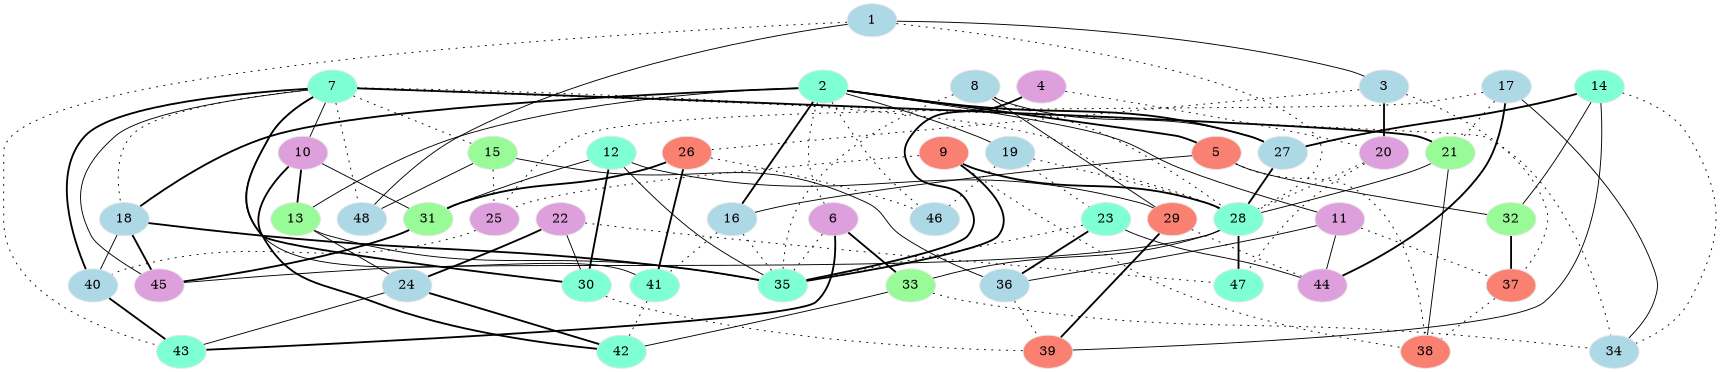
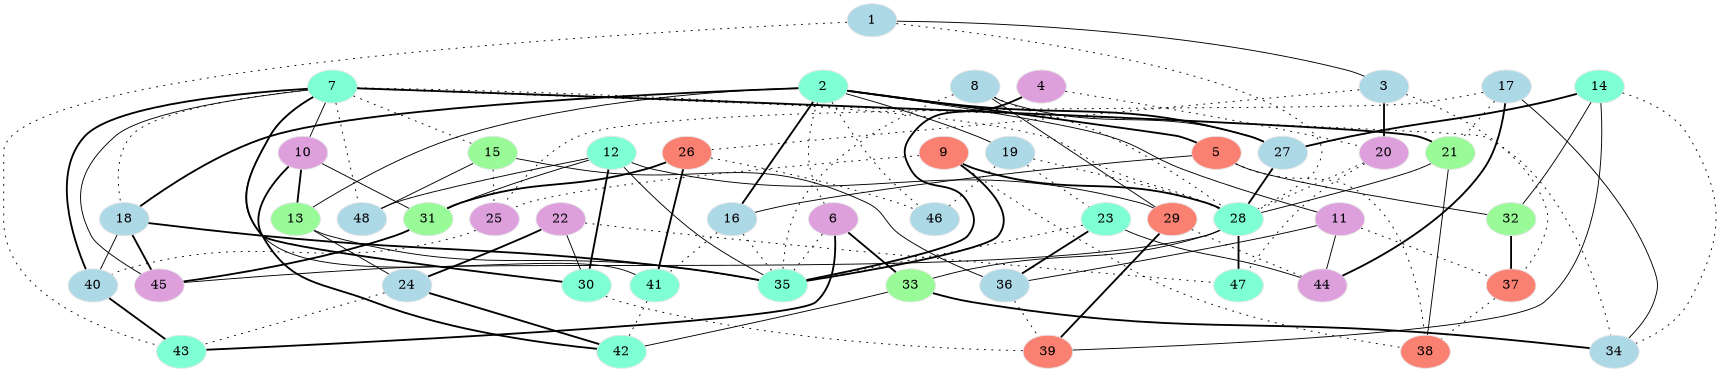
(597, 81) -> (484, 180)
(294, 319) -> (294, 319)
(1261, 326) -> (1261, 326)
